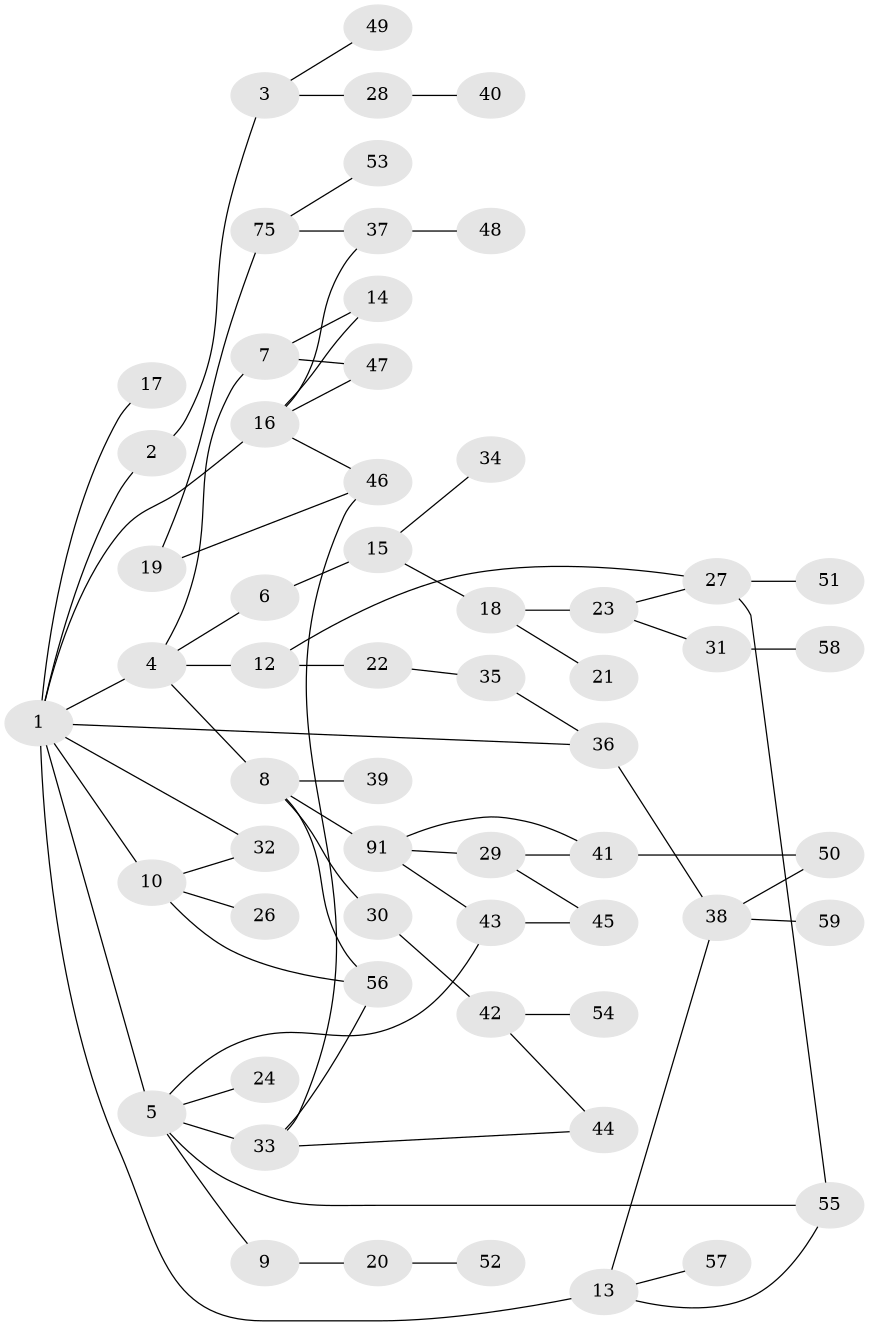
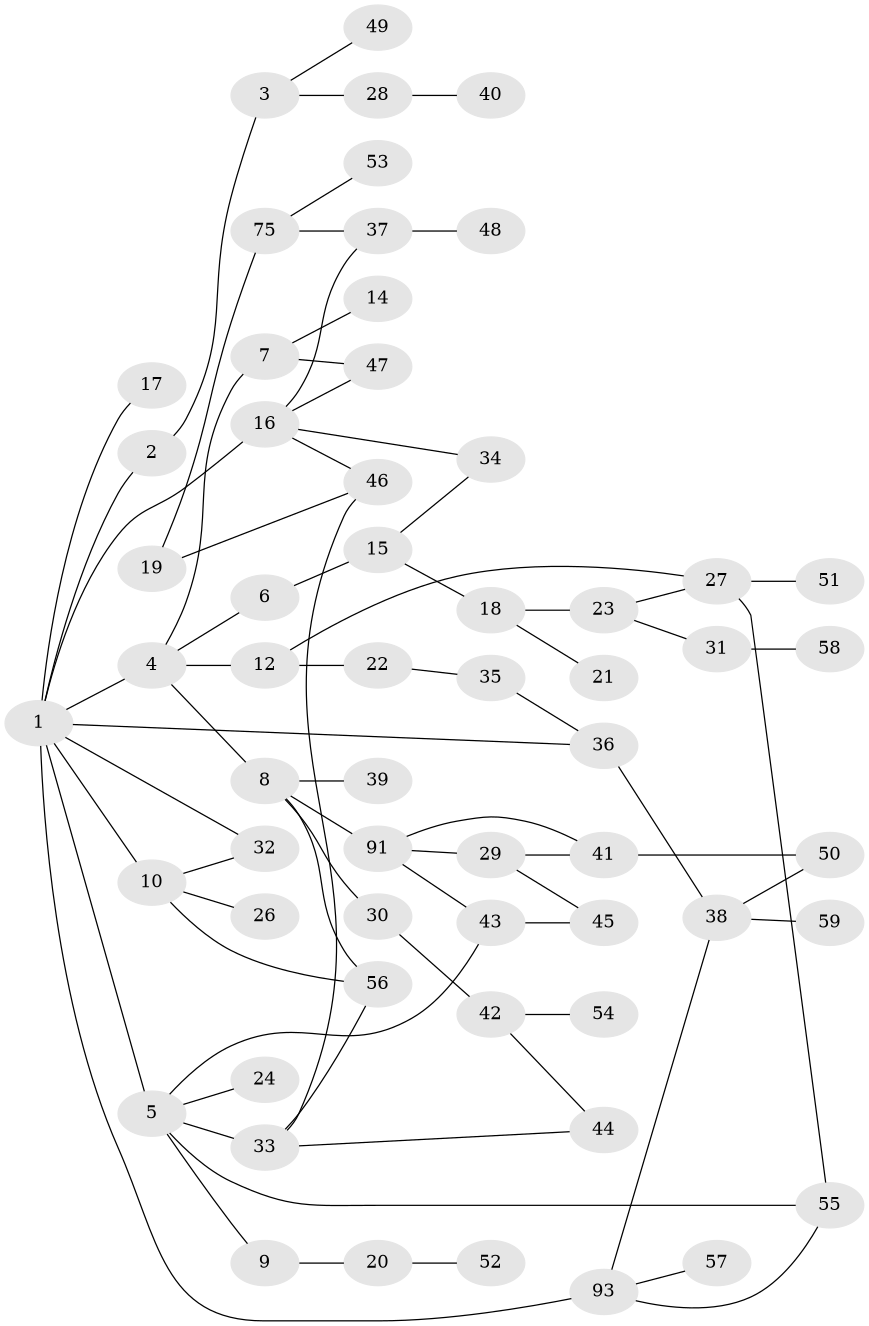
(328, 352) -> (378, 442)
(604, 1292) -> (604, 1292)
